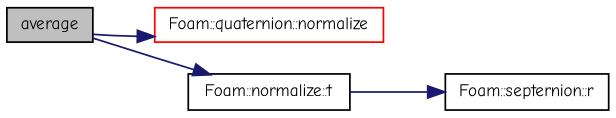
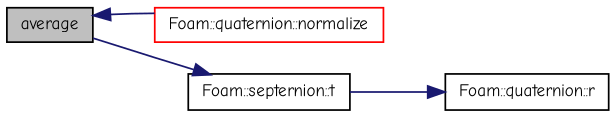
(121, 36) -> (132, 14)
(269, 92) -> (269, 92)
(527, 92) -> (527, 92)
